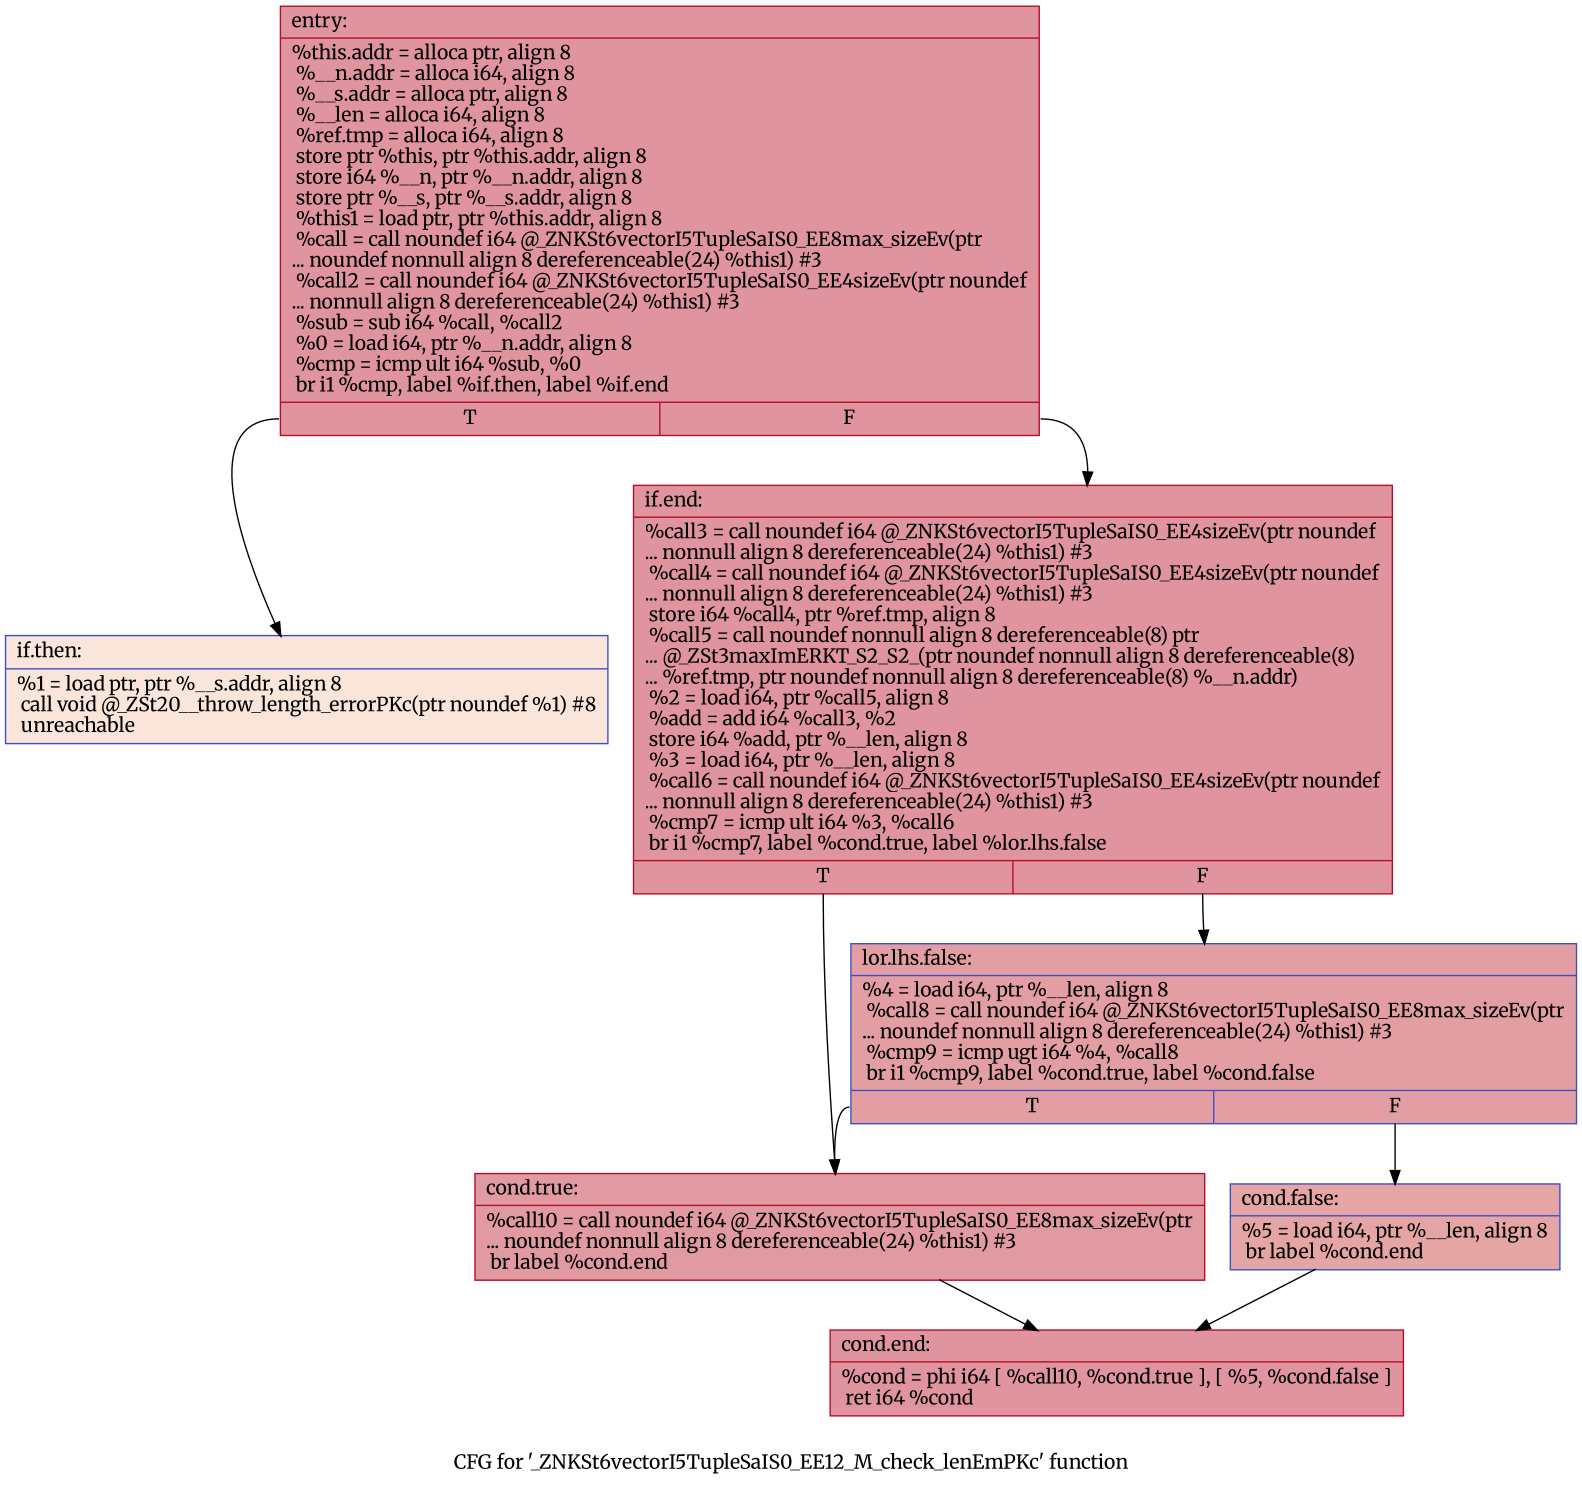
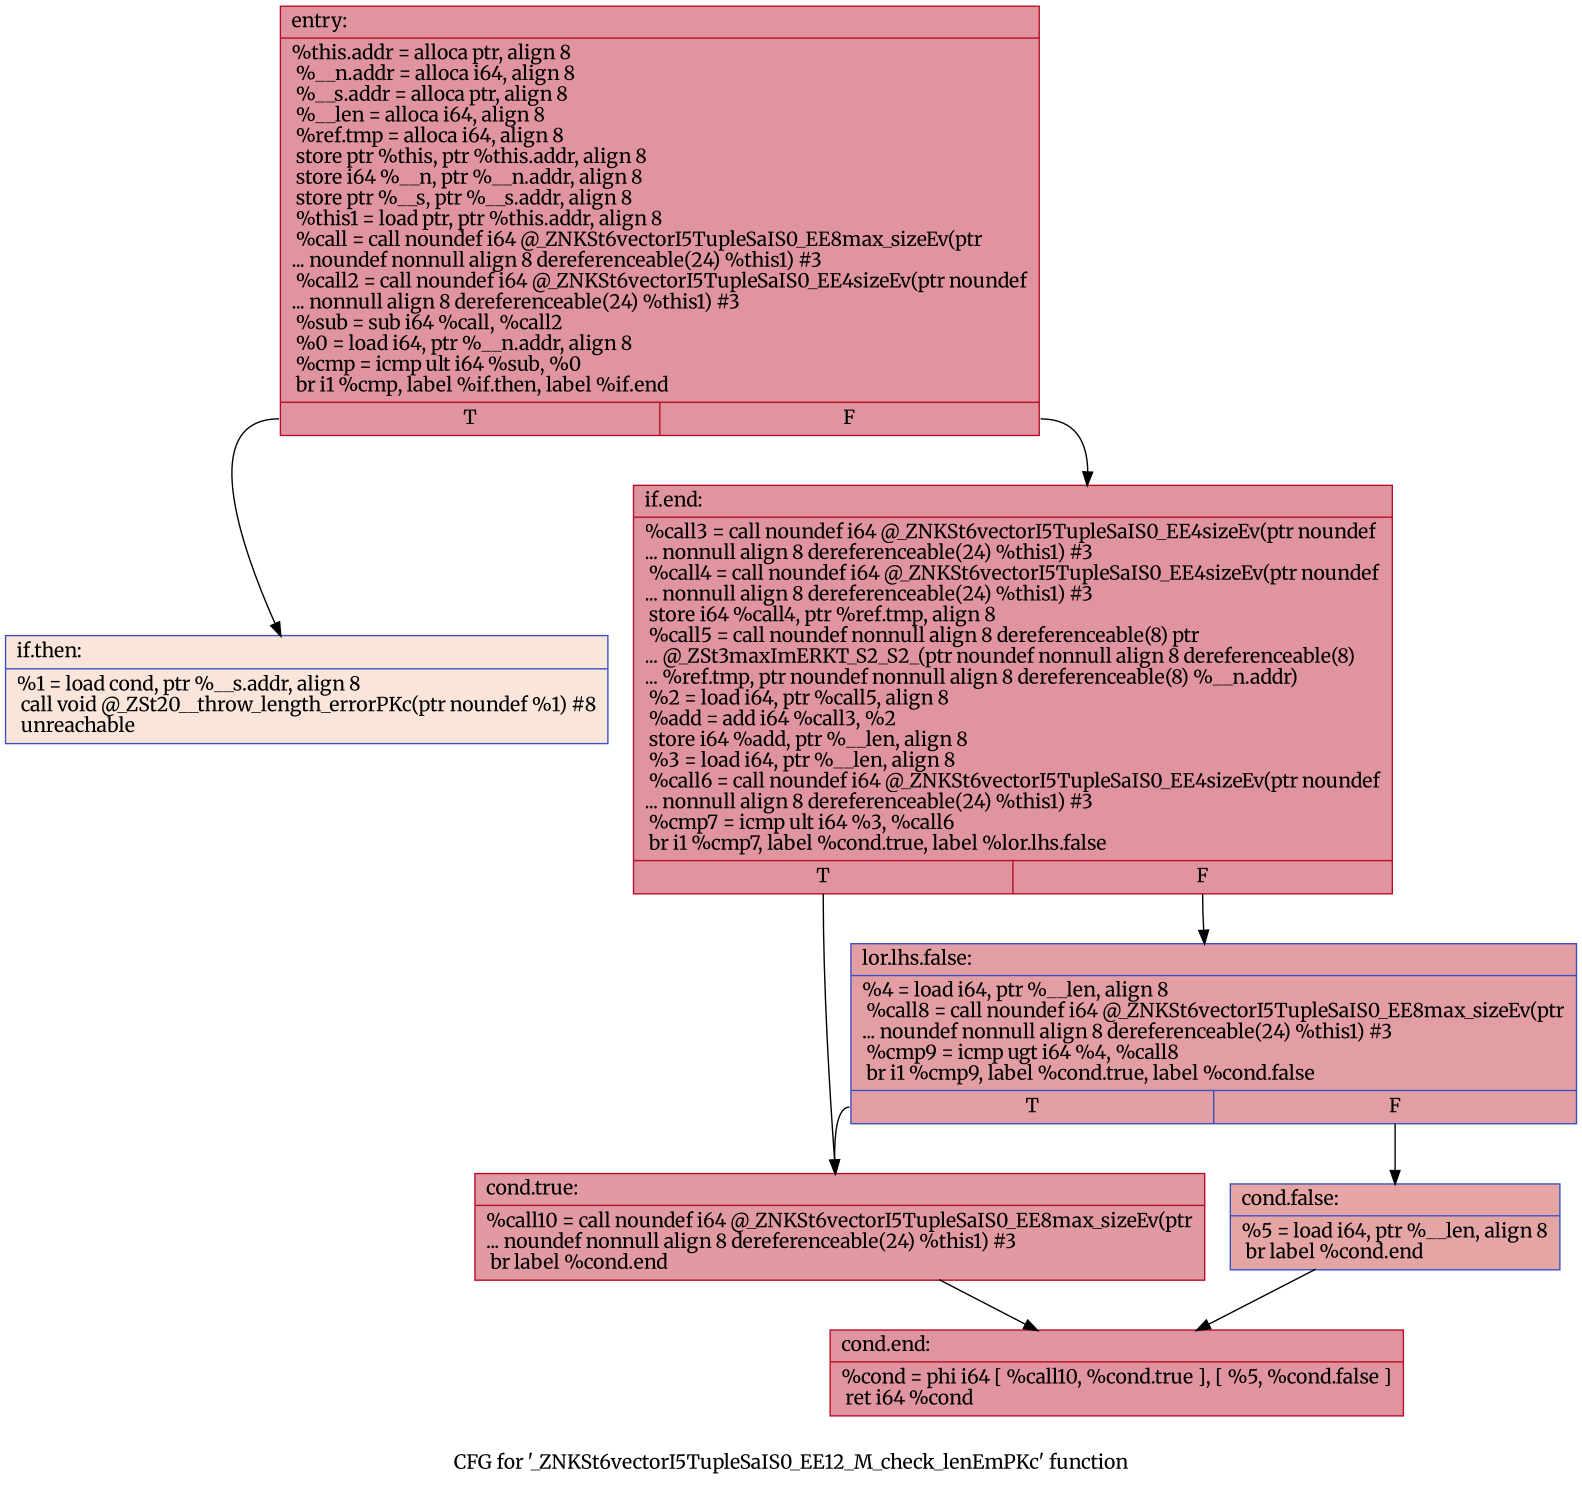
(179, 685) -> (189, 685)
